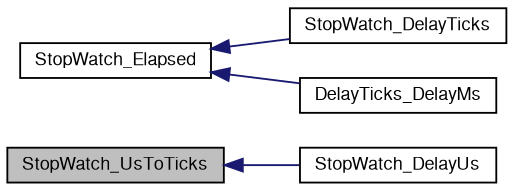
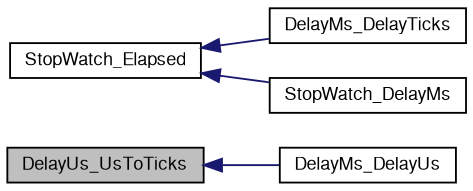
(398, 26) -> (368, 26)
(398, 95) -> (368, 95)
(116, 165) -> (105, 165)
(398, 165) -> (368, 165)
